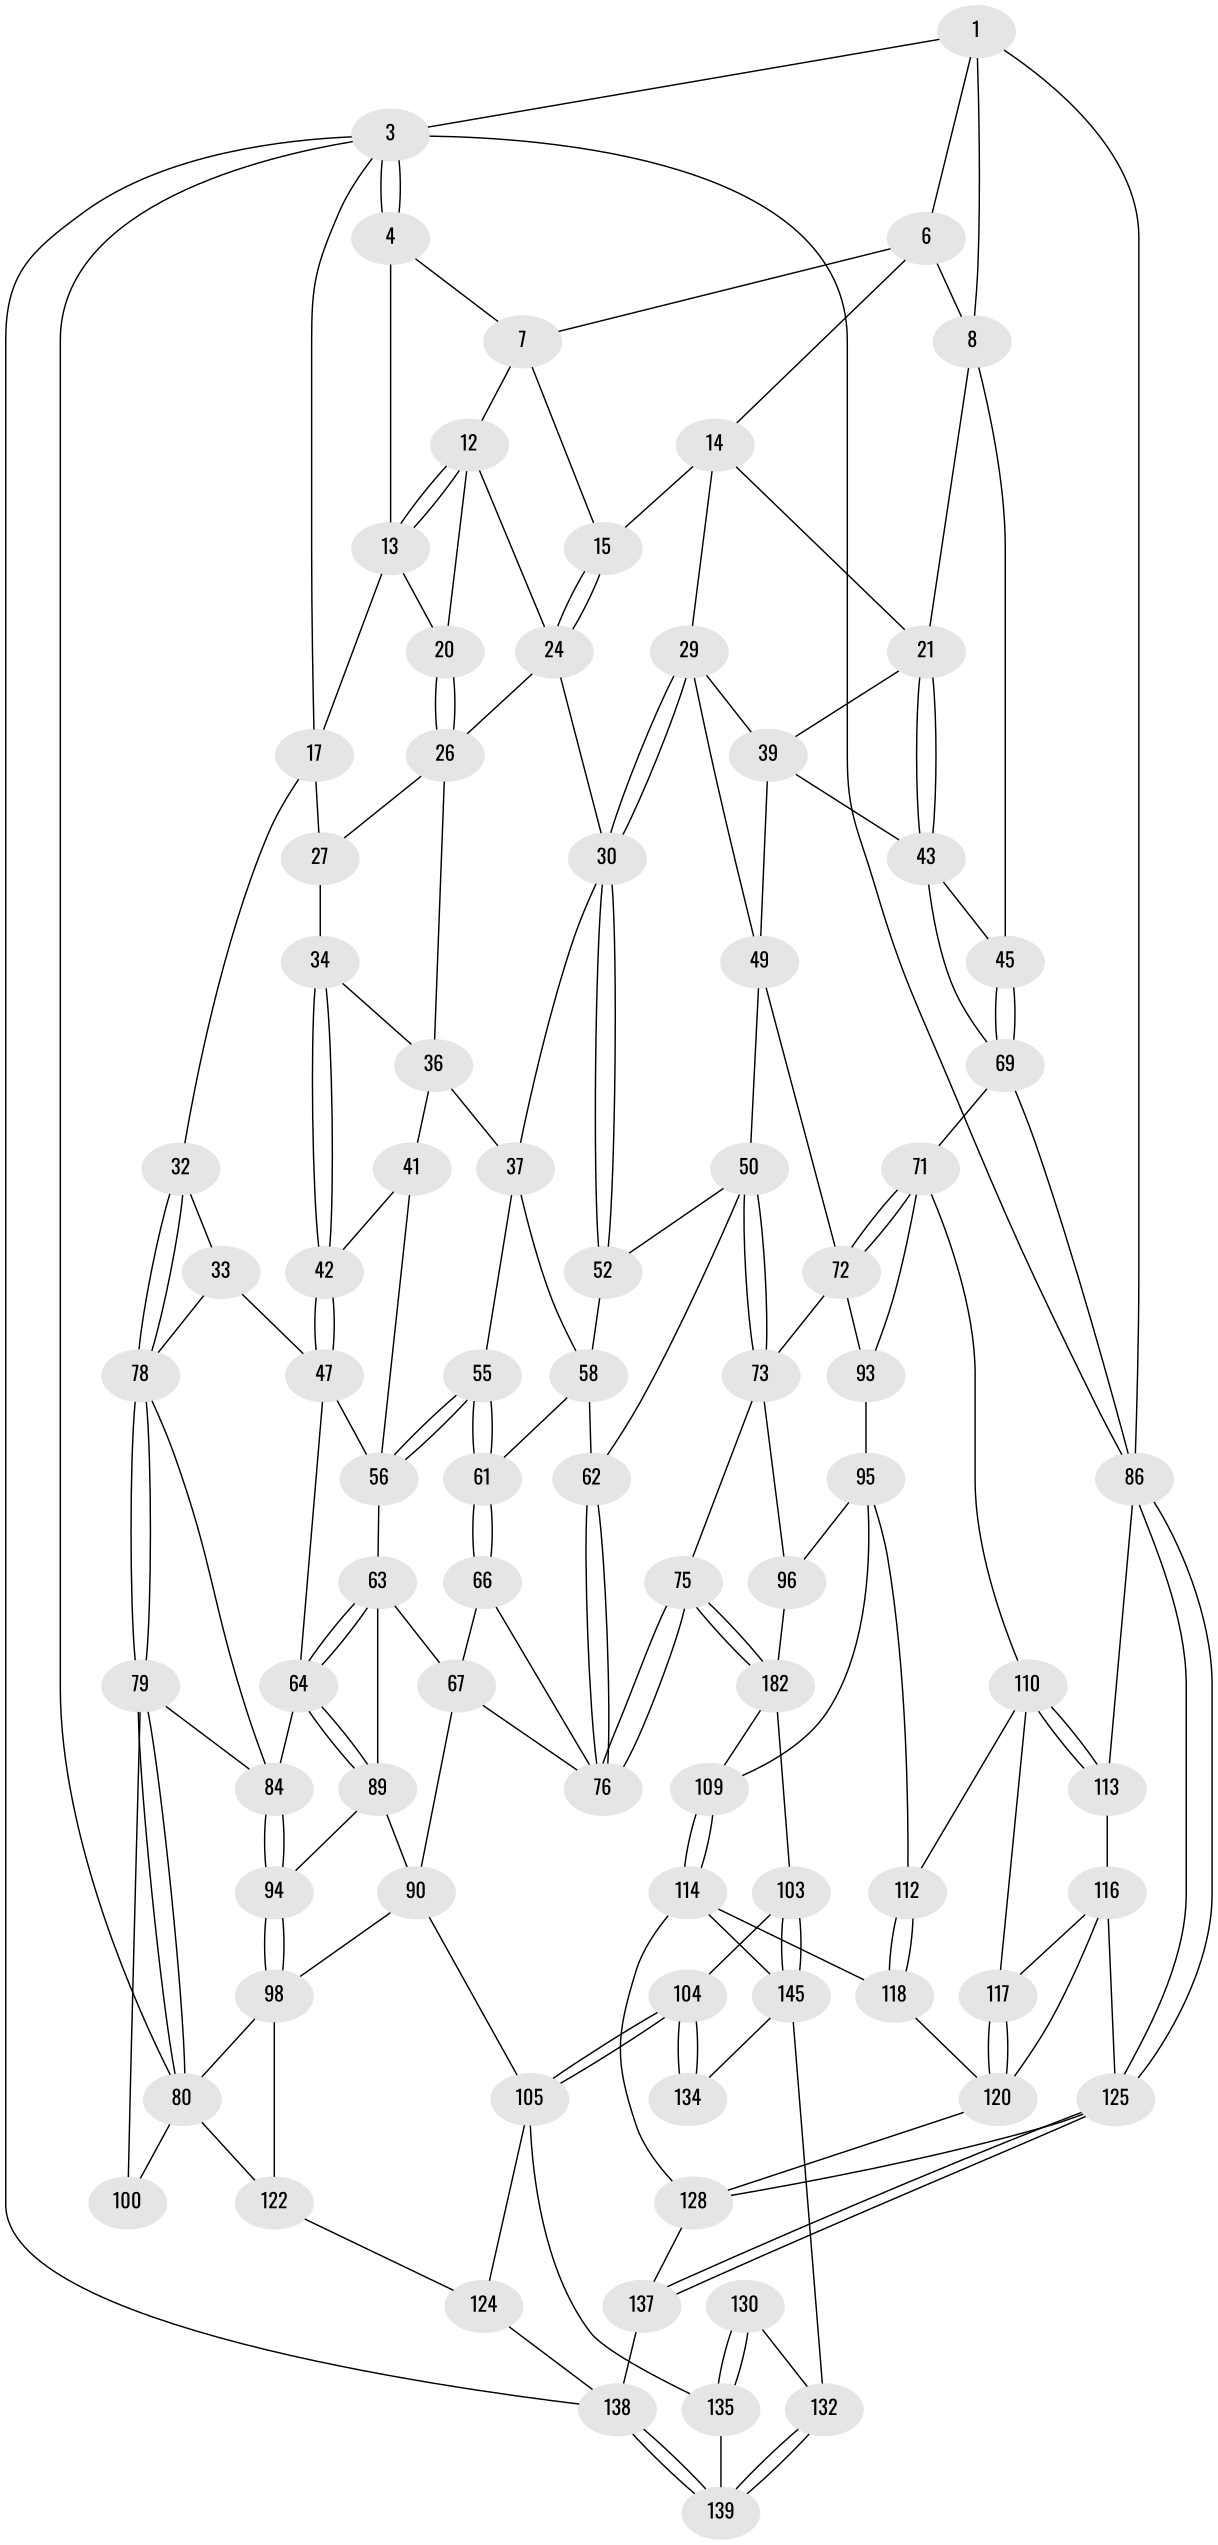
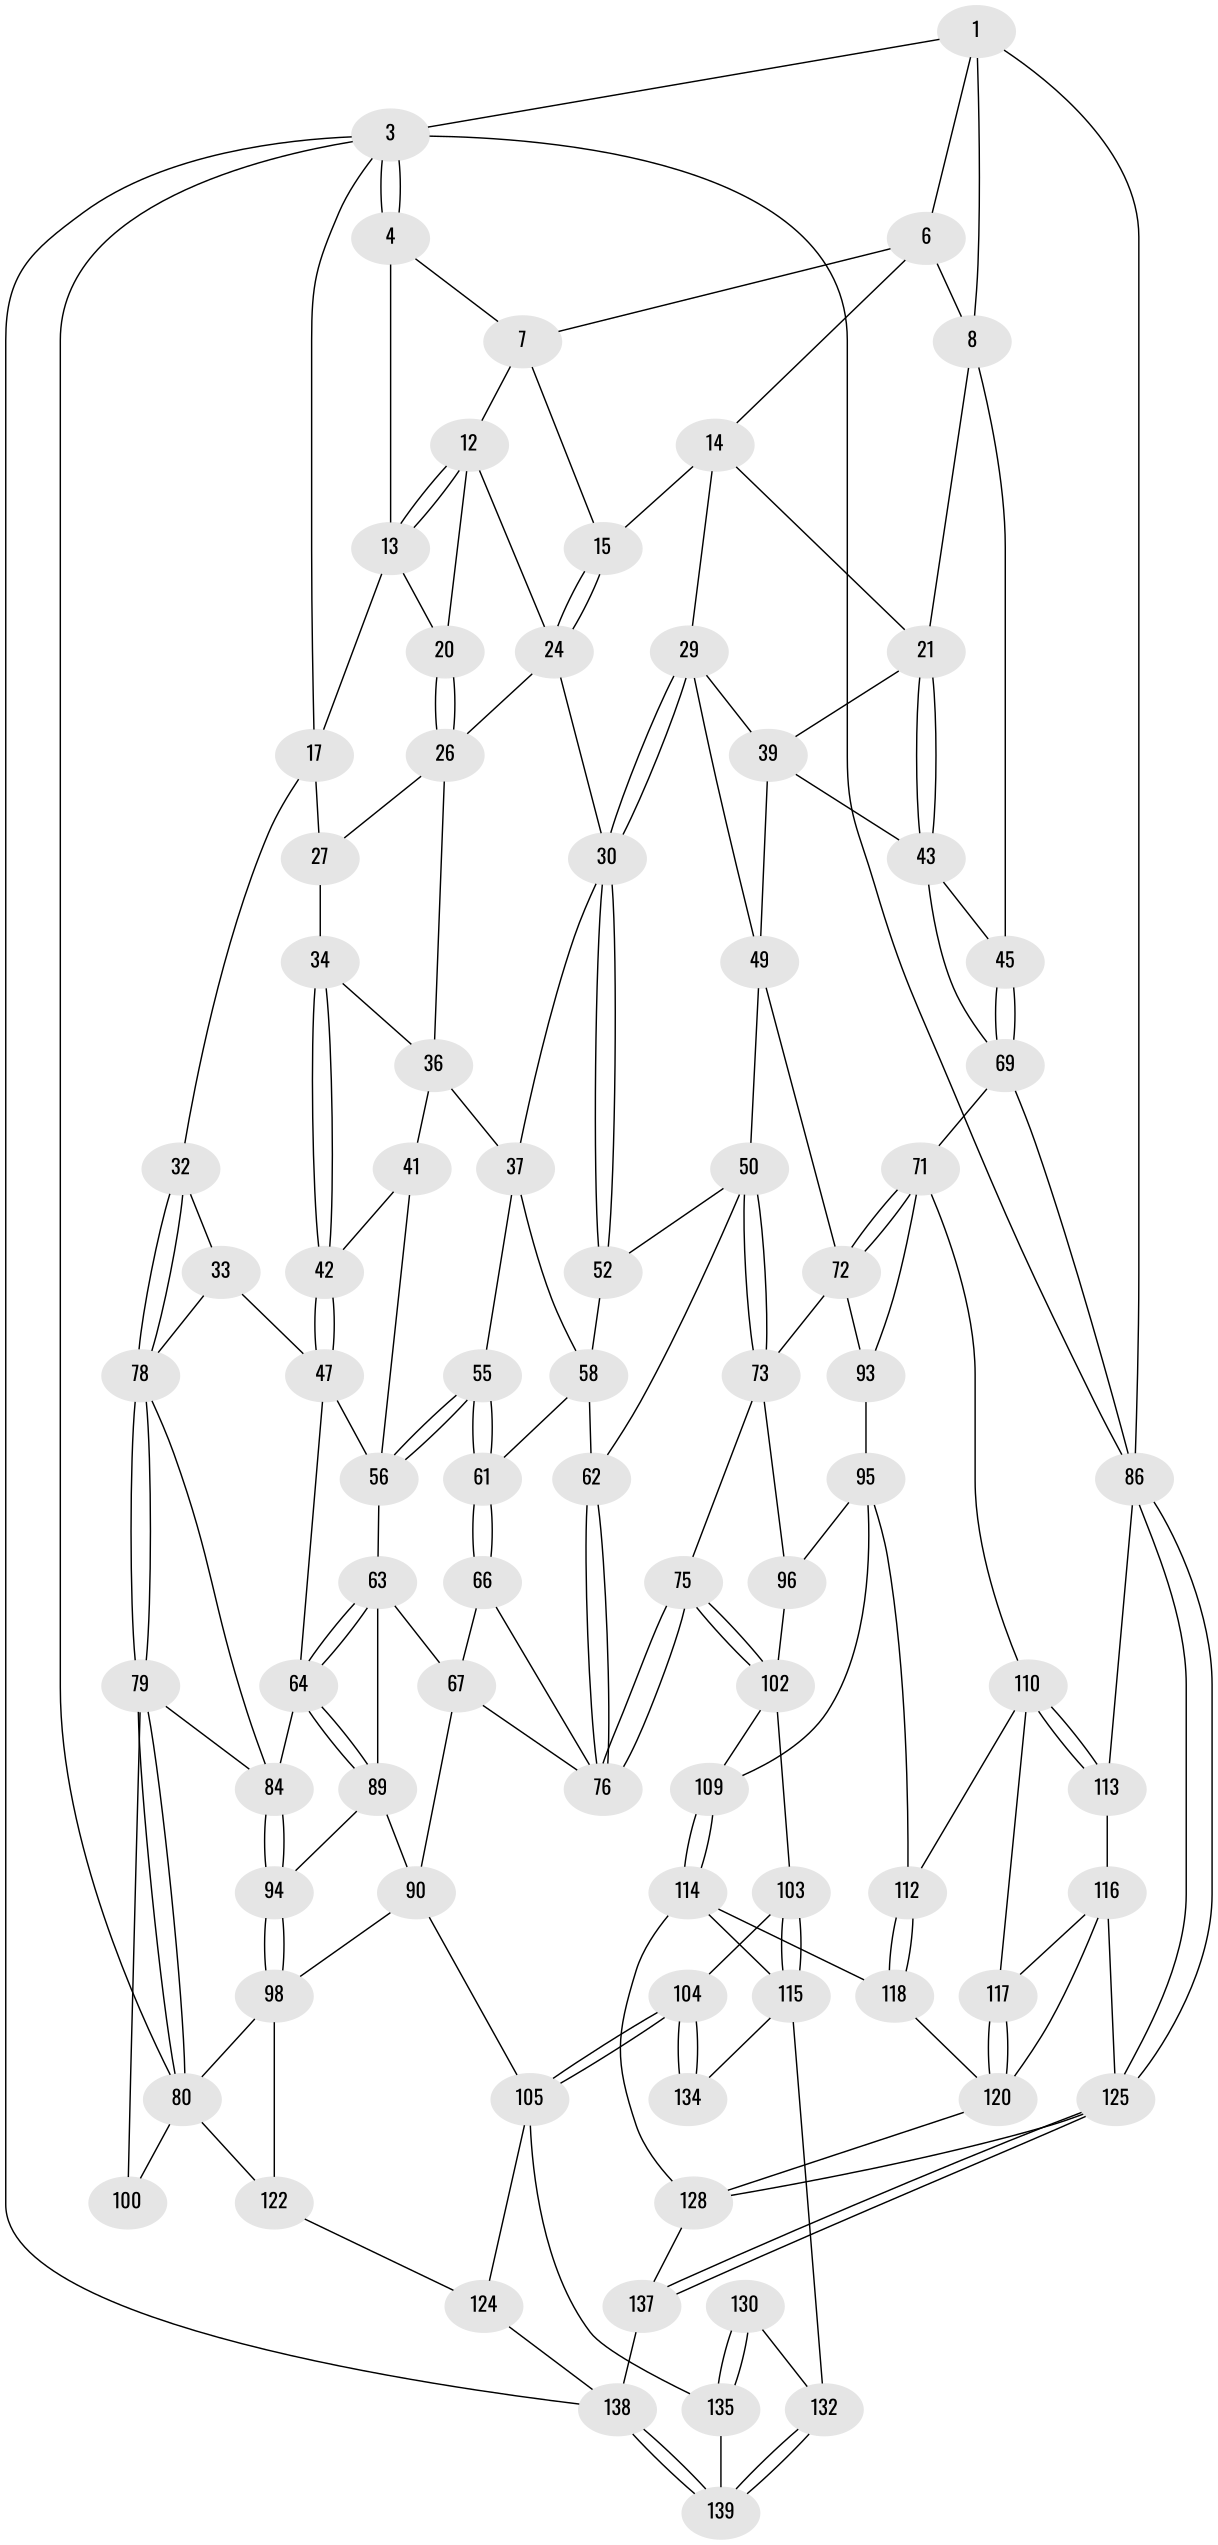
(776, 1686) -> (776, 1686)
(791, 1996) -> (791, 1996)
